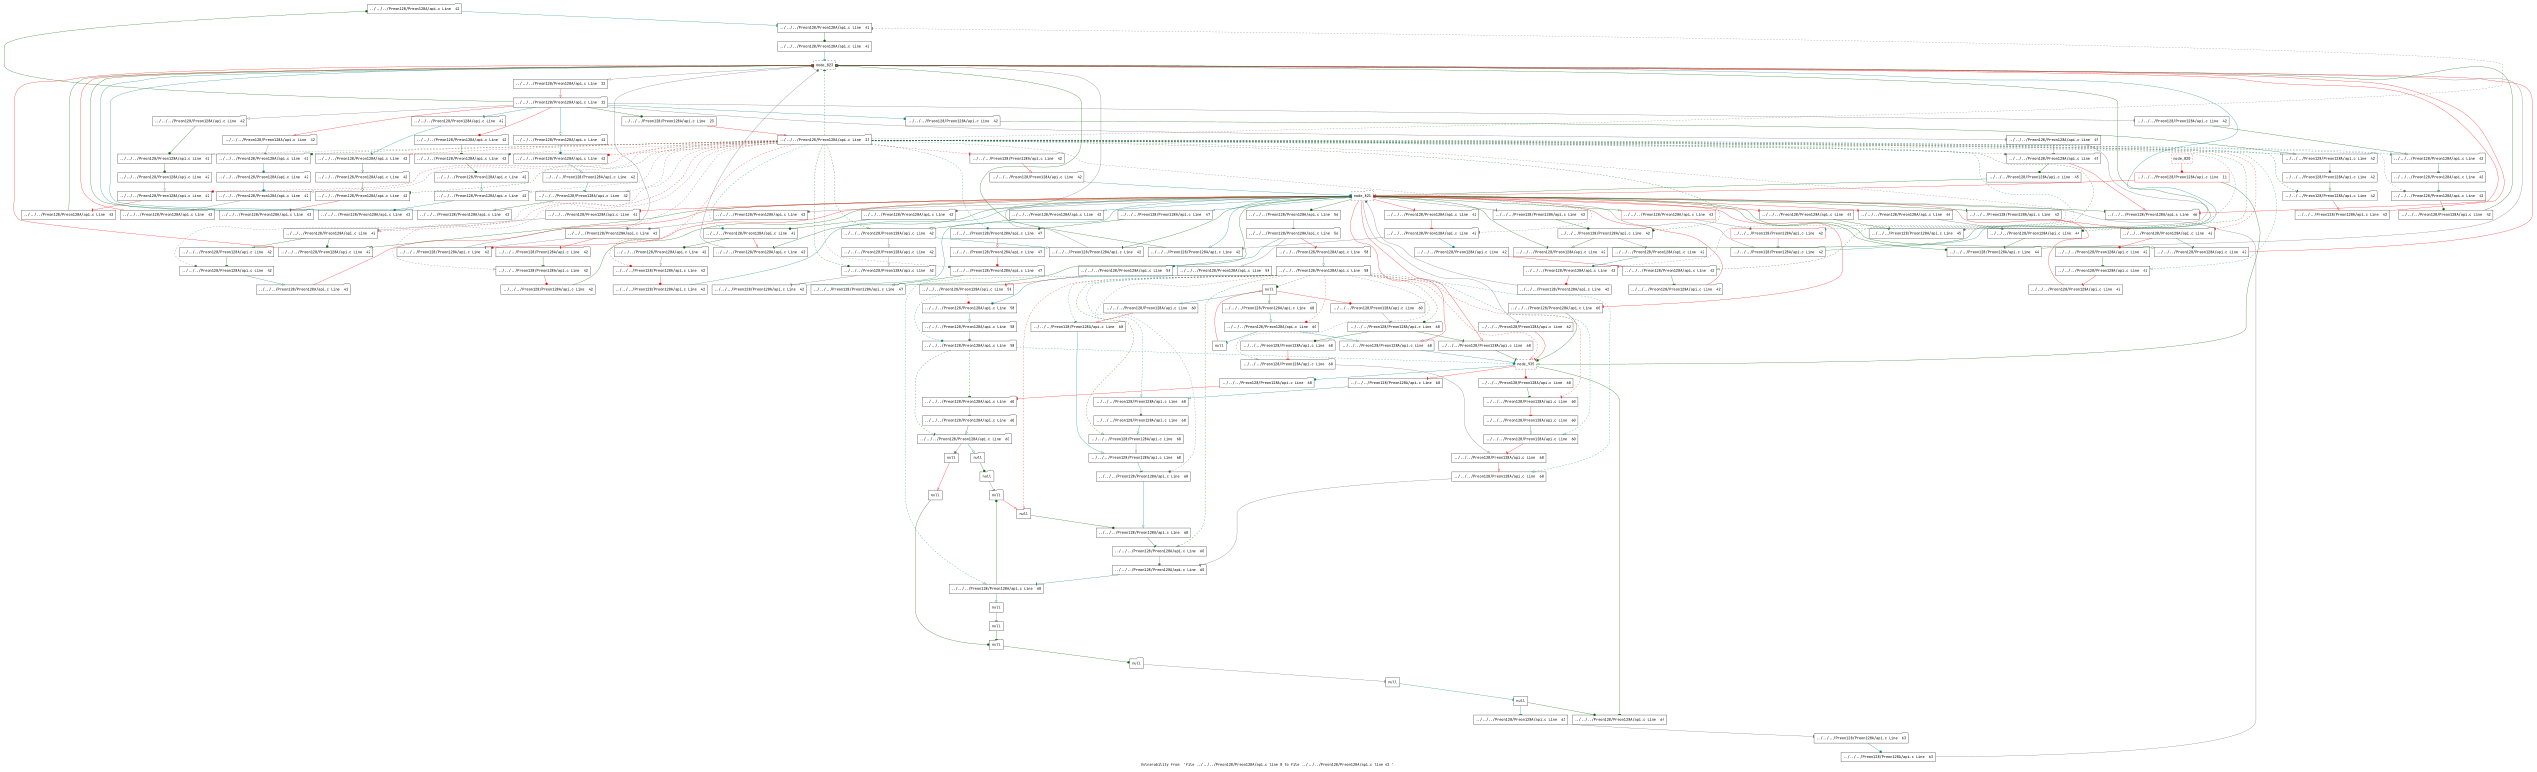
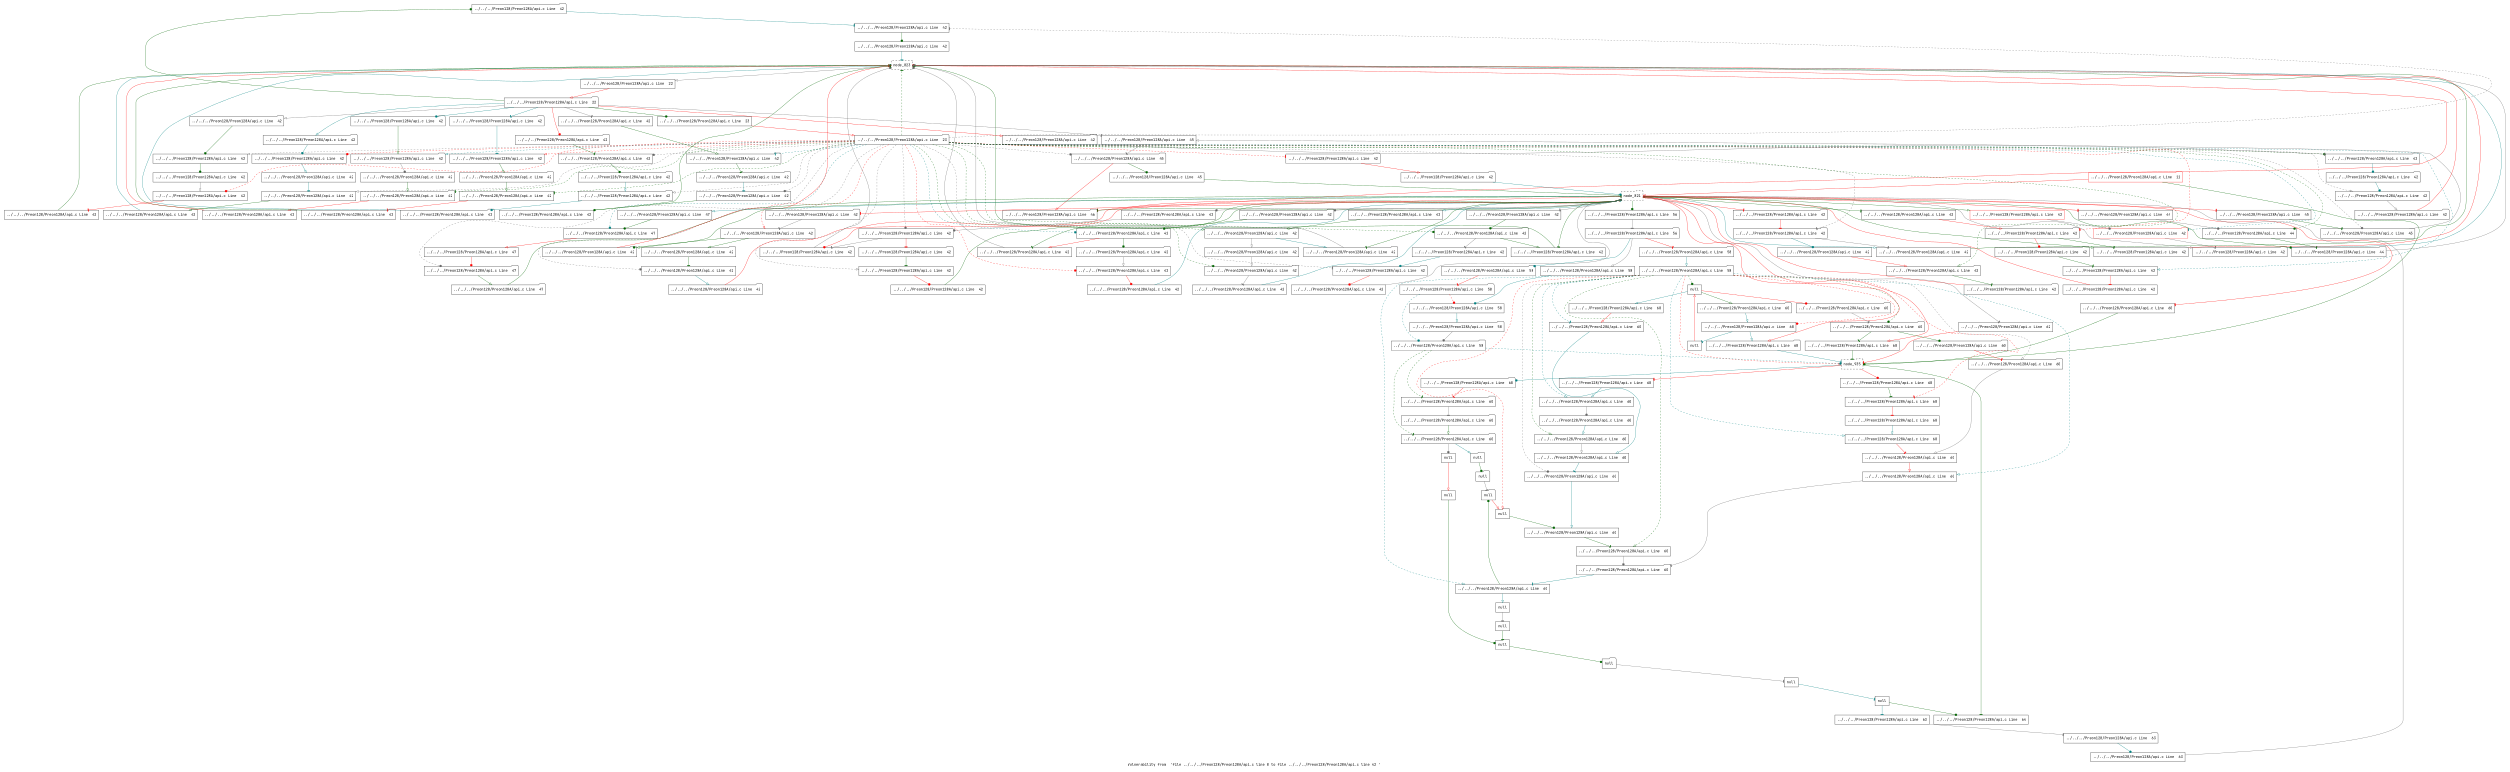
(2182, 159) -> none
(2182, 177) -> (2136, 177)
(1526, 364) -> (1852, 364)
